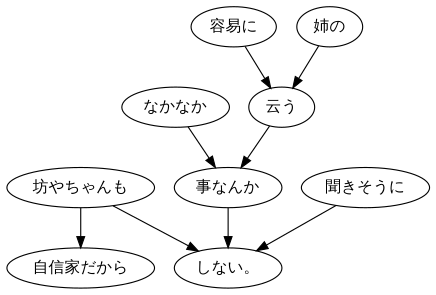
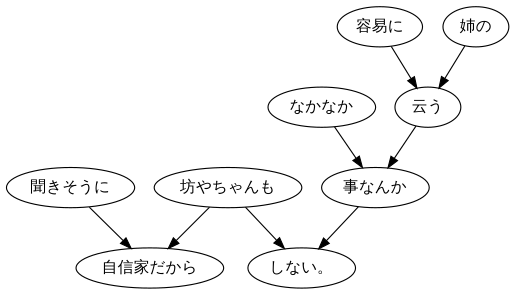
(301, 225) -> (106, 224)
